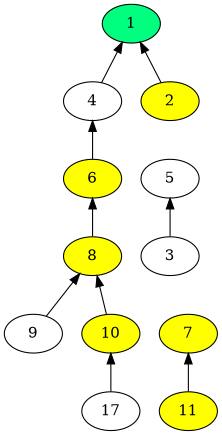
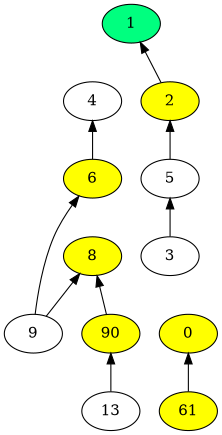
(109, 67) -> none
none -> (170, 145)
(93, 223) -> (47, 257)
(111, 334) -> (111, 334)
(188, 334) -> (188, 334)
(111, 411) -> (111, 411)
(188, 411) -> (188, 411)
